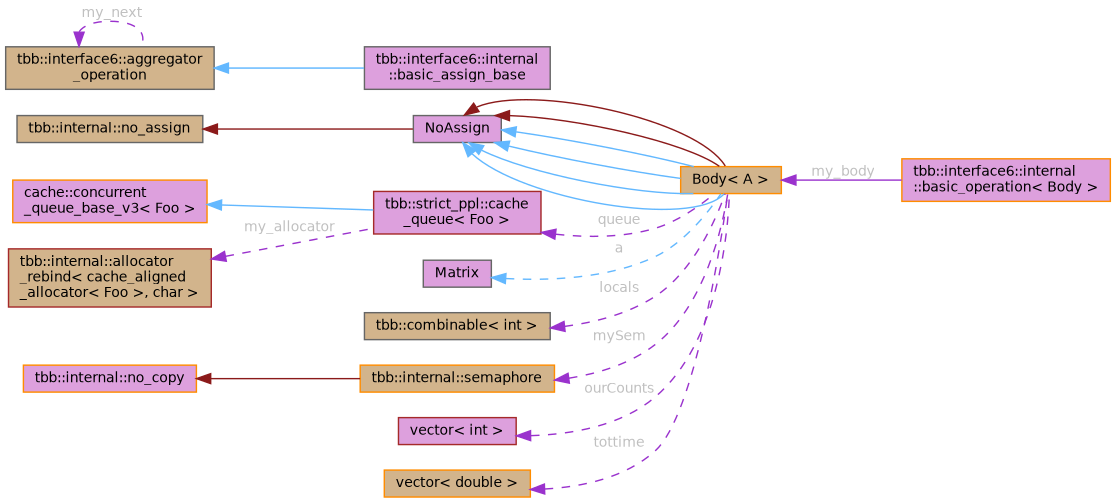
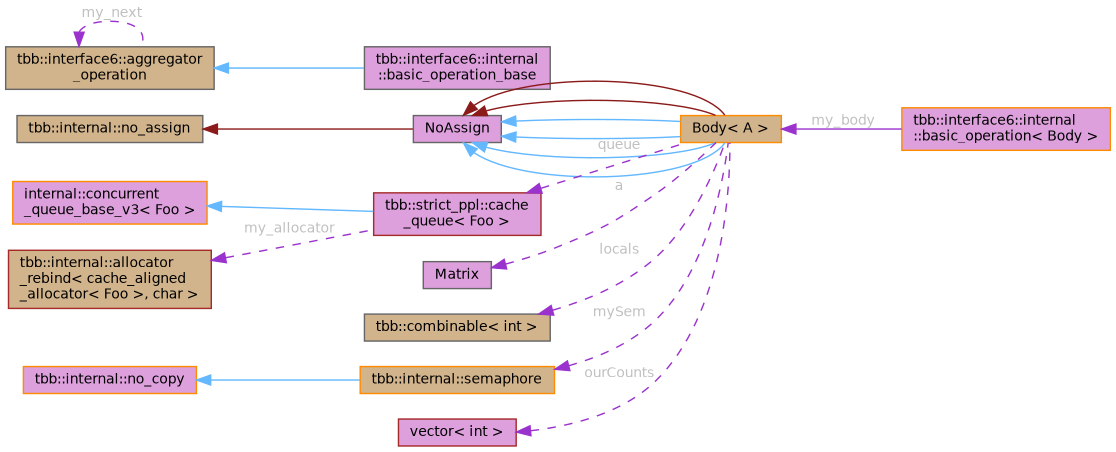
(457, 68) -> (457, 68)
(110, 201) -> (110, 203)
(627, 267) -> (619, 218)
(285, 379) -> (285, 380)
(457, 484) -> none
